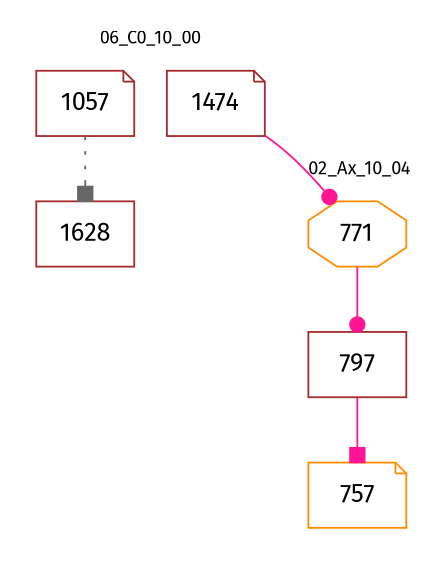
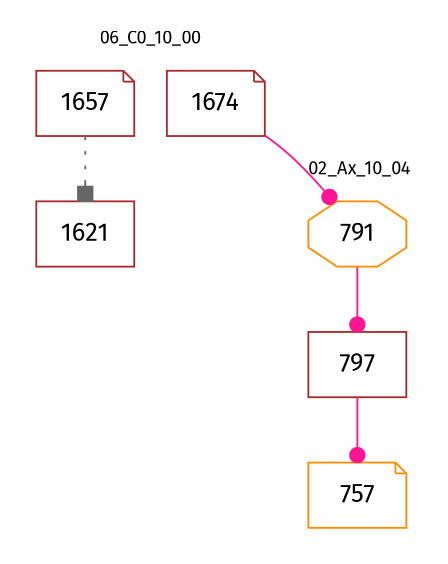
(85, 103) -> (85, 103)
(216, 103) -> (216, 103)
(85, 234) -> (85, 234)
(357, 234) -> (357, 234)
(357, 421) -> (357, 423)
